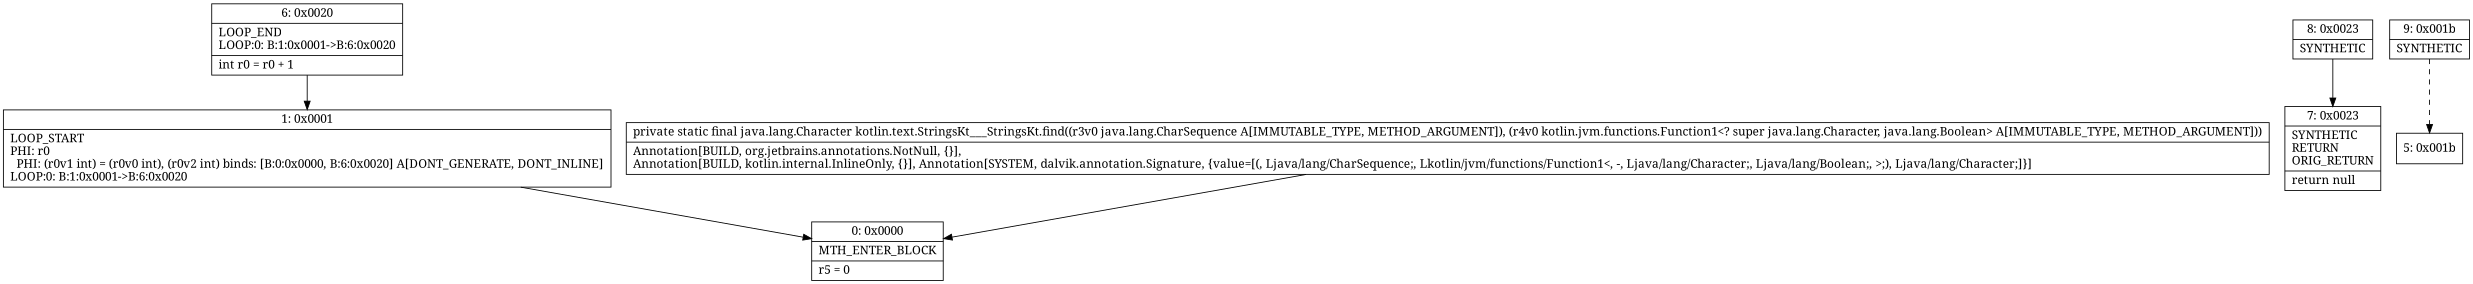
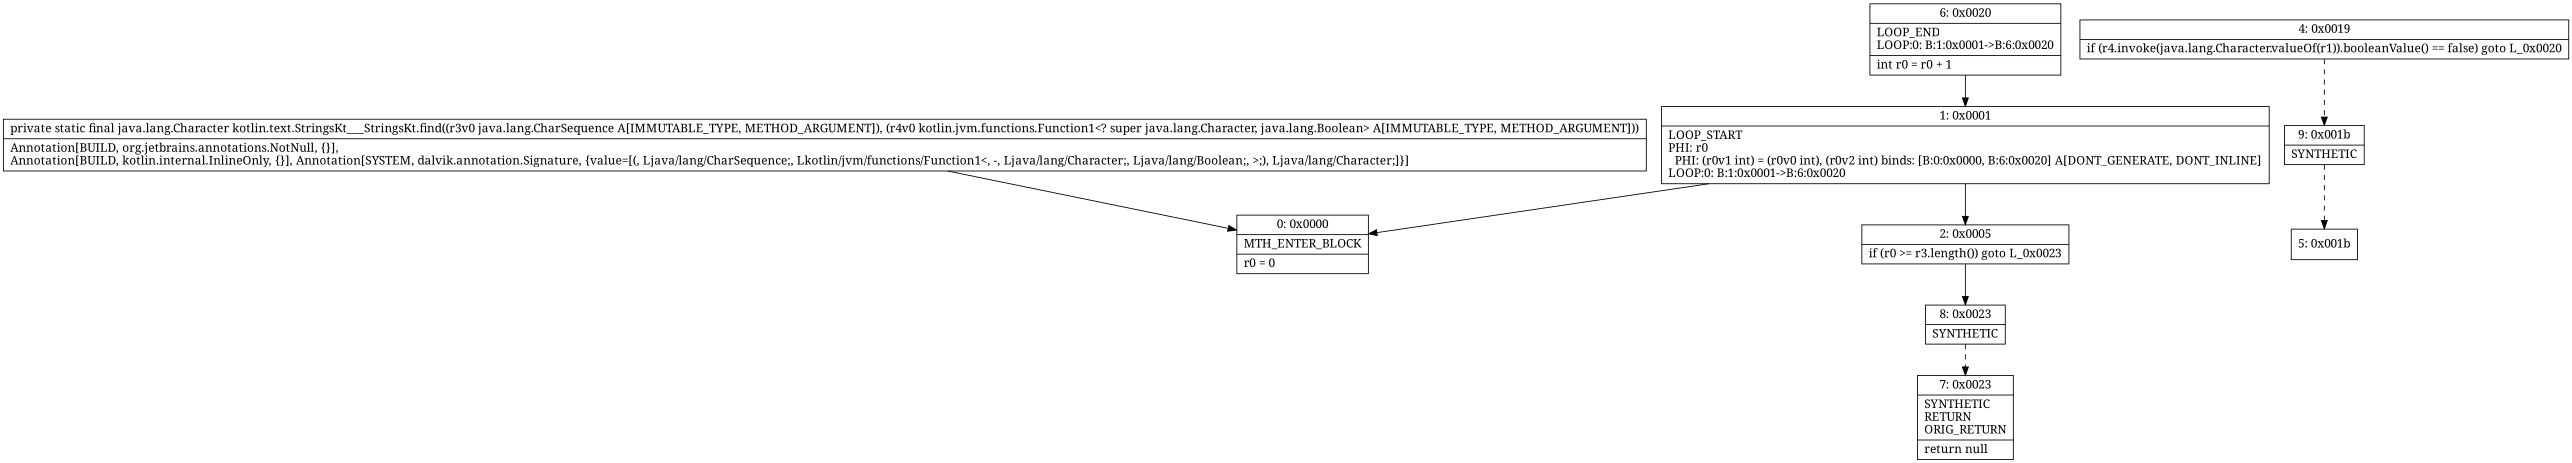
none -> (2324, 39)
(2333, 78) -> (1965, 356)
none -> (1965, 244)
(834, 270) -> (1259, 263)
